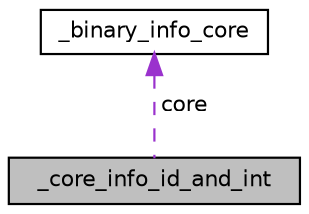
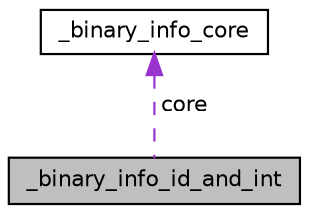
(154, 181) -> (154, 181)
